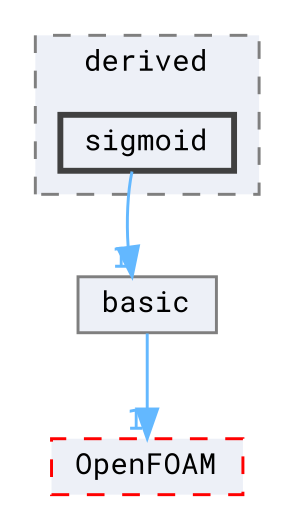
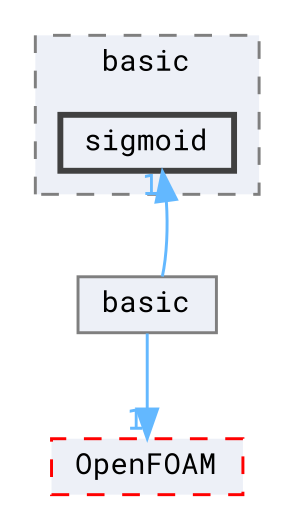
(147, 63) -> (147, 63)
(128, 213) -> (167, 239)
